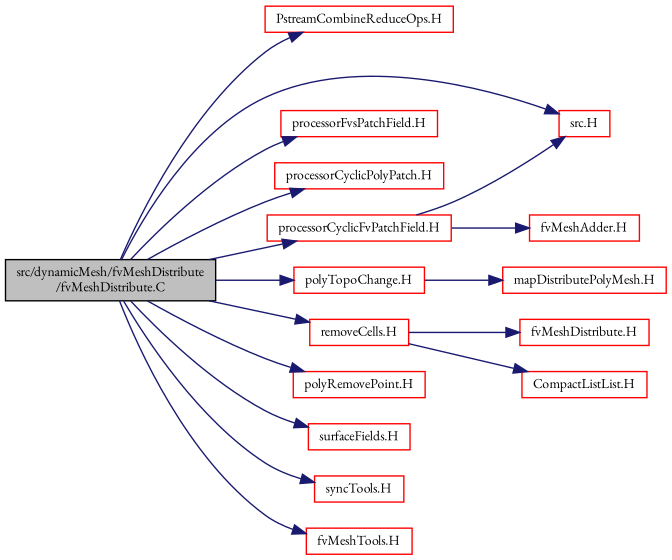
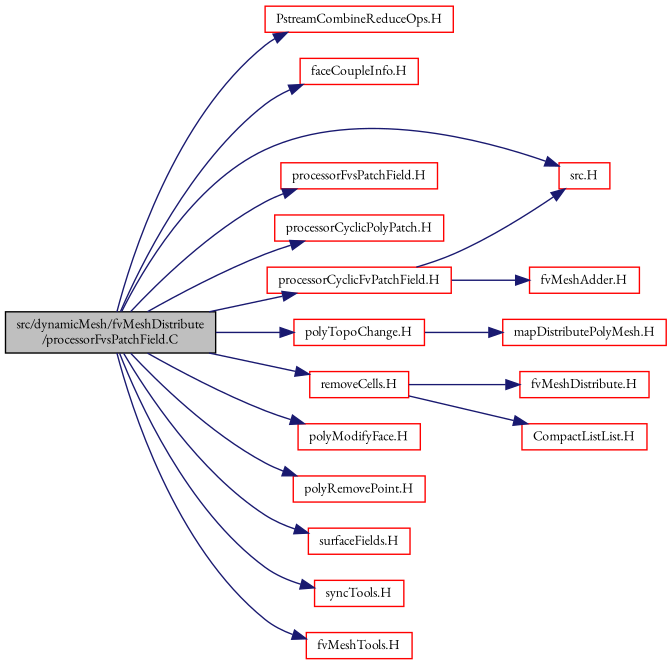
none -> (359, 71)
(111, 280) -> (111, 332)
none -> (359, 437)
